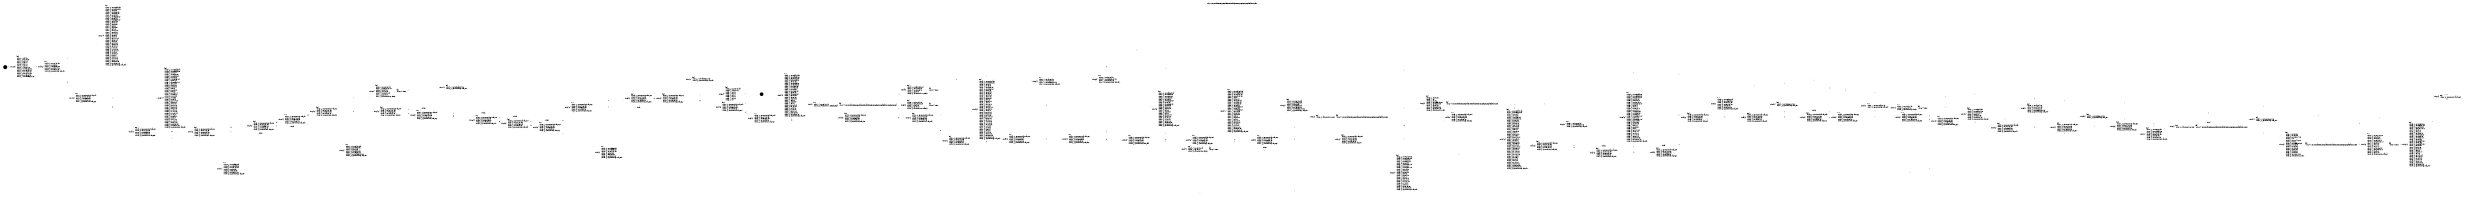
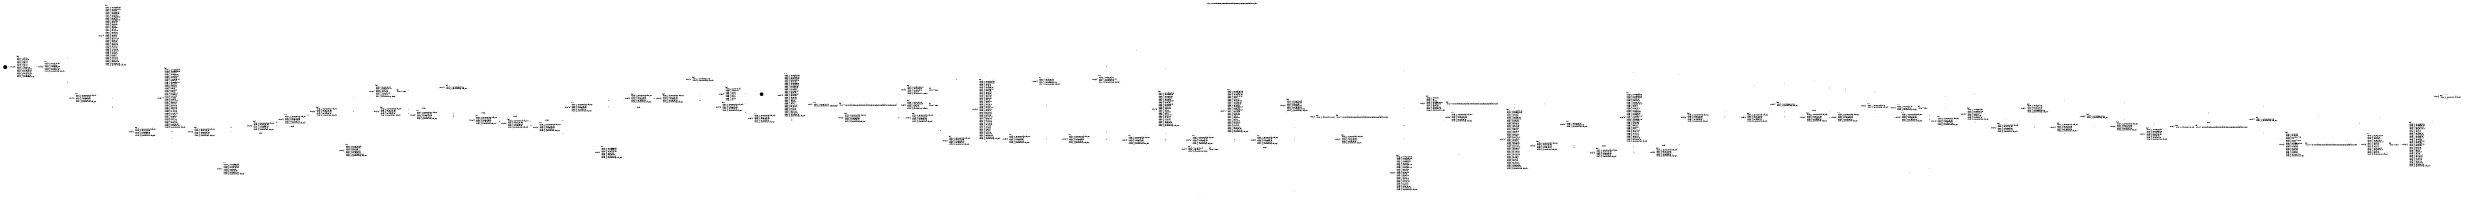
(1725, 104) -> none
